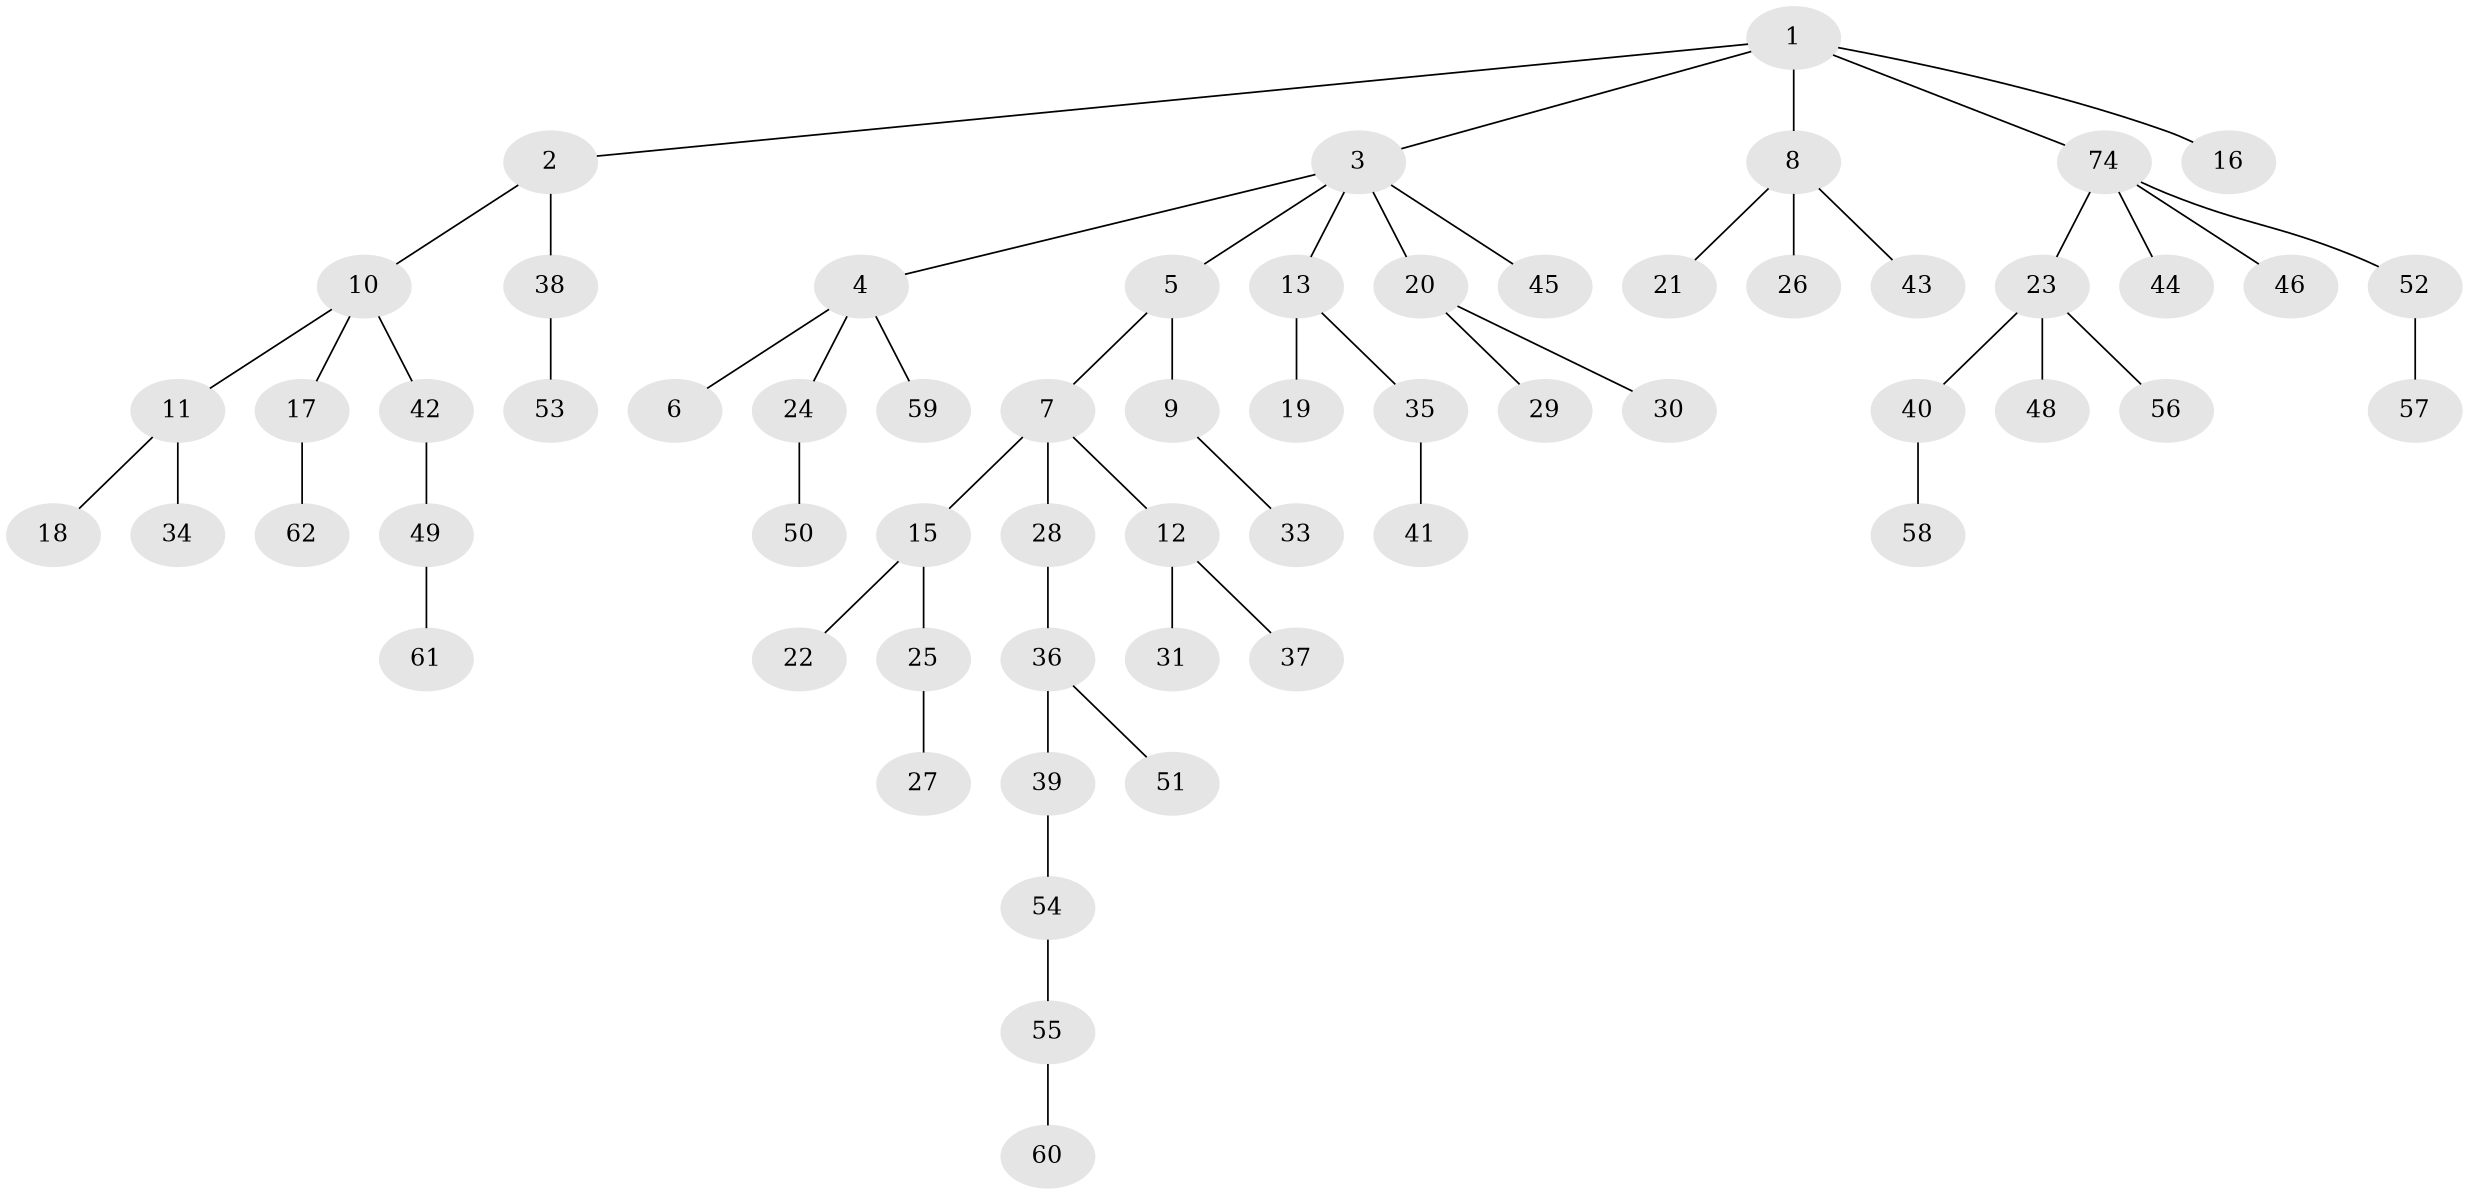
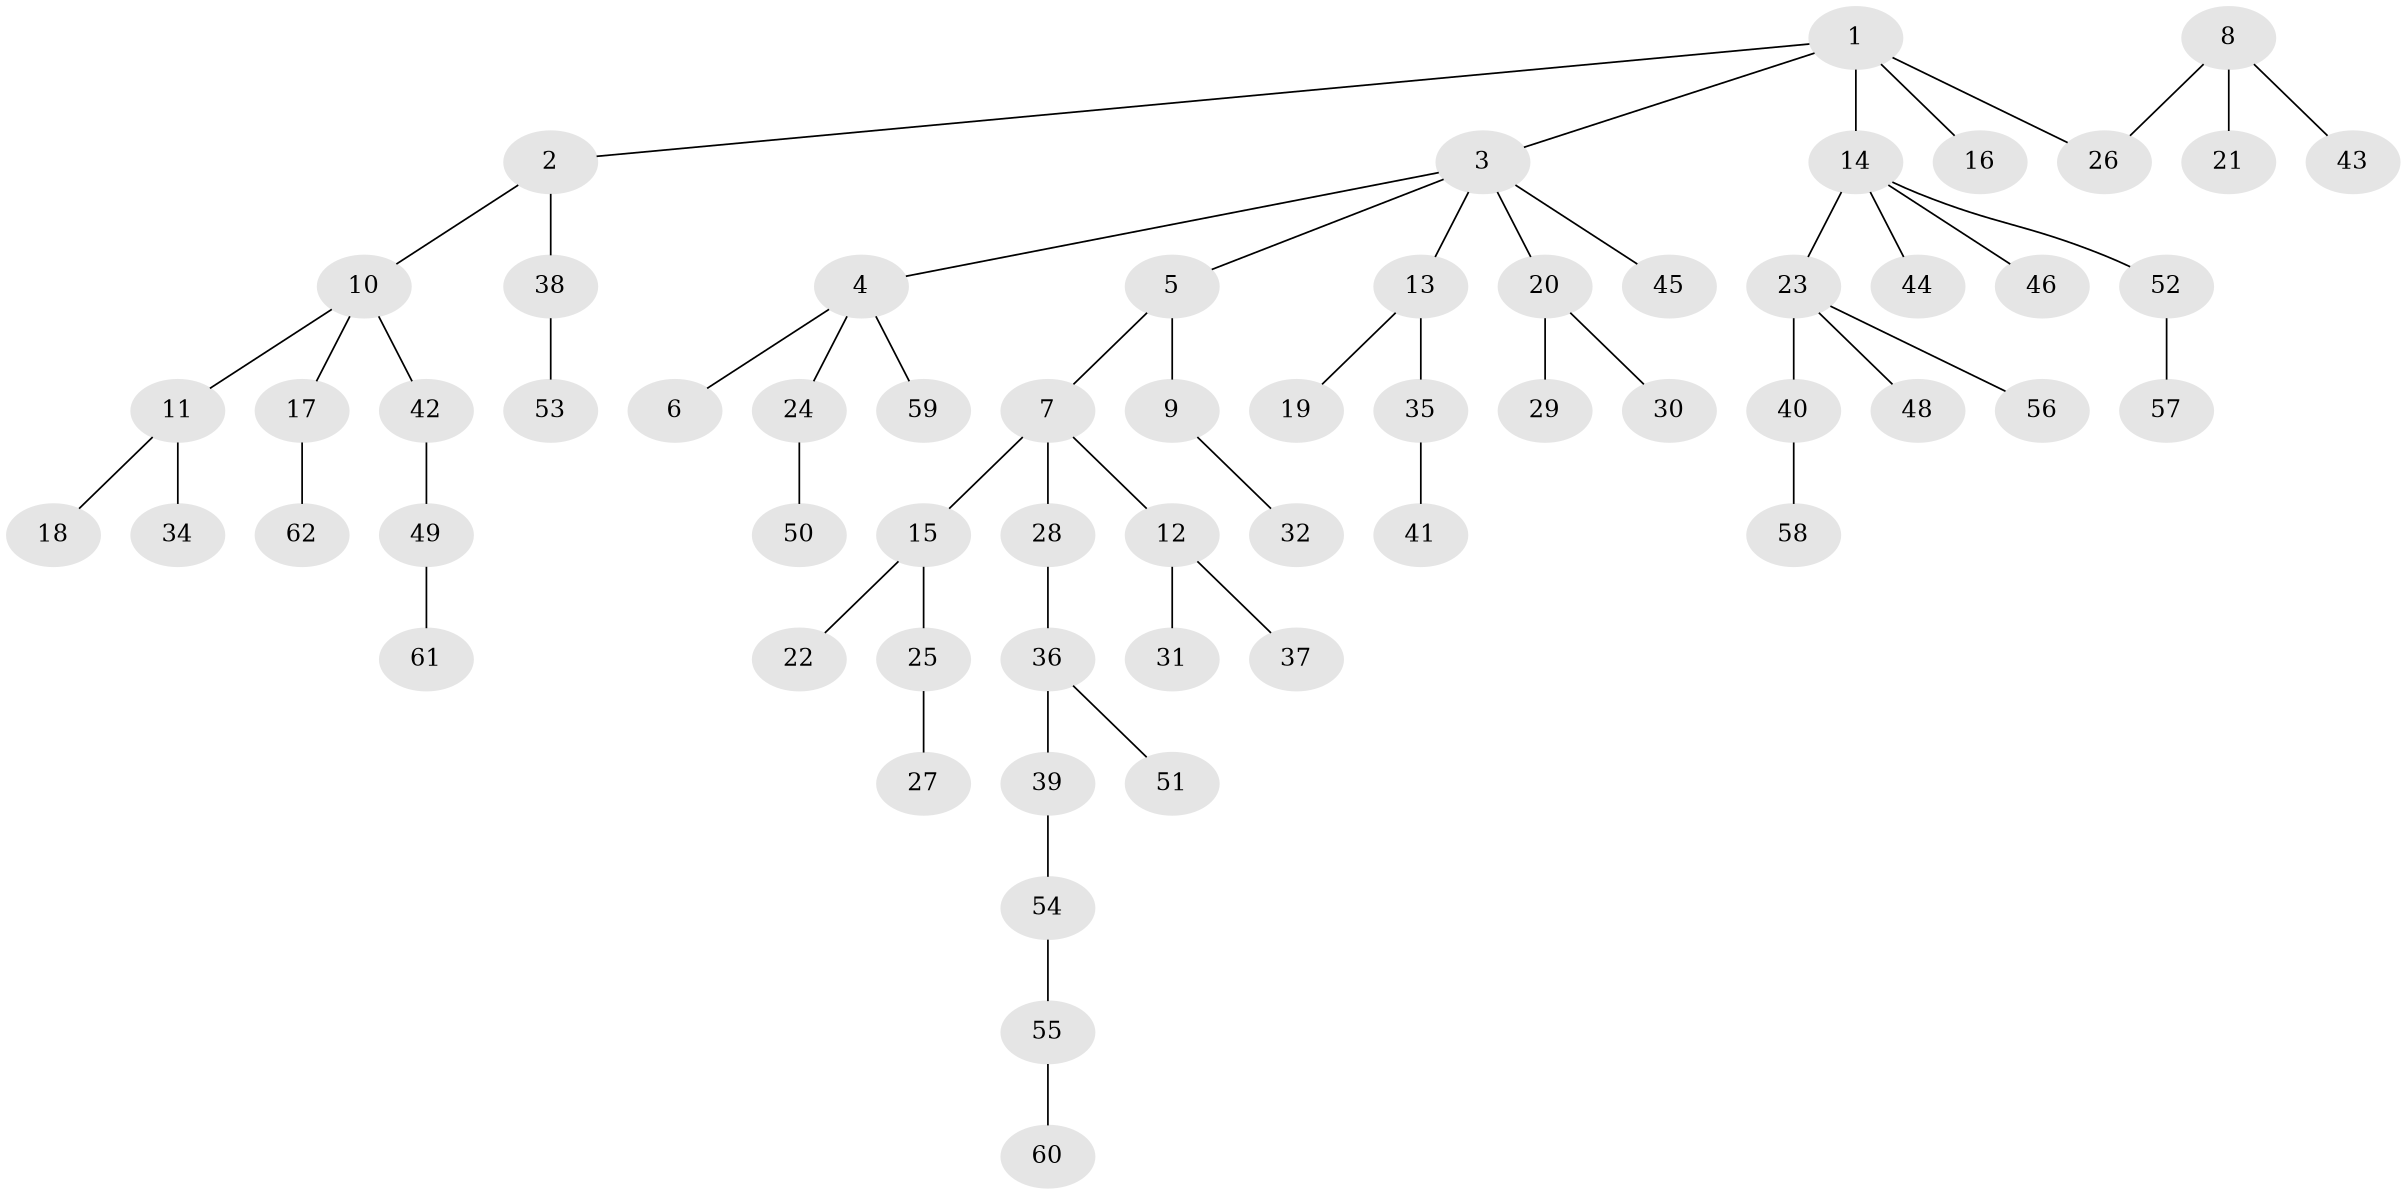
(1794, 100) -> (1980, 100)
(2104, 162) -> (1856, 162)
(1297, 535) -> (1297, 535)
